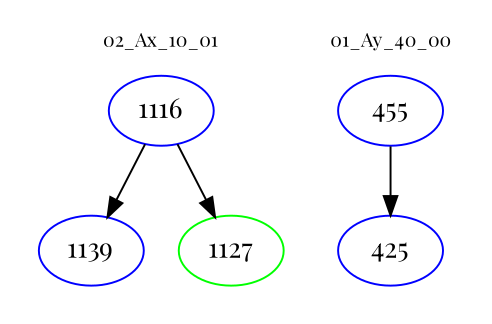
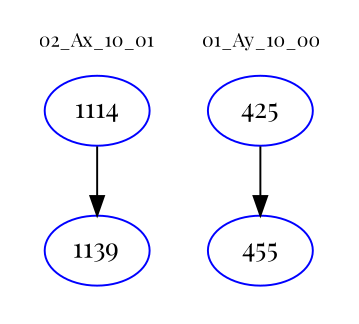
(392, 42) -> (261, 42)
(161, 111) -> (97, 111)
(391, 171) -> (260, 171)
(231, 251) -> none
